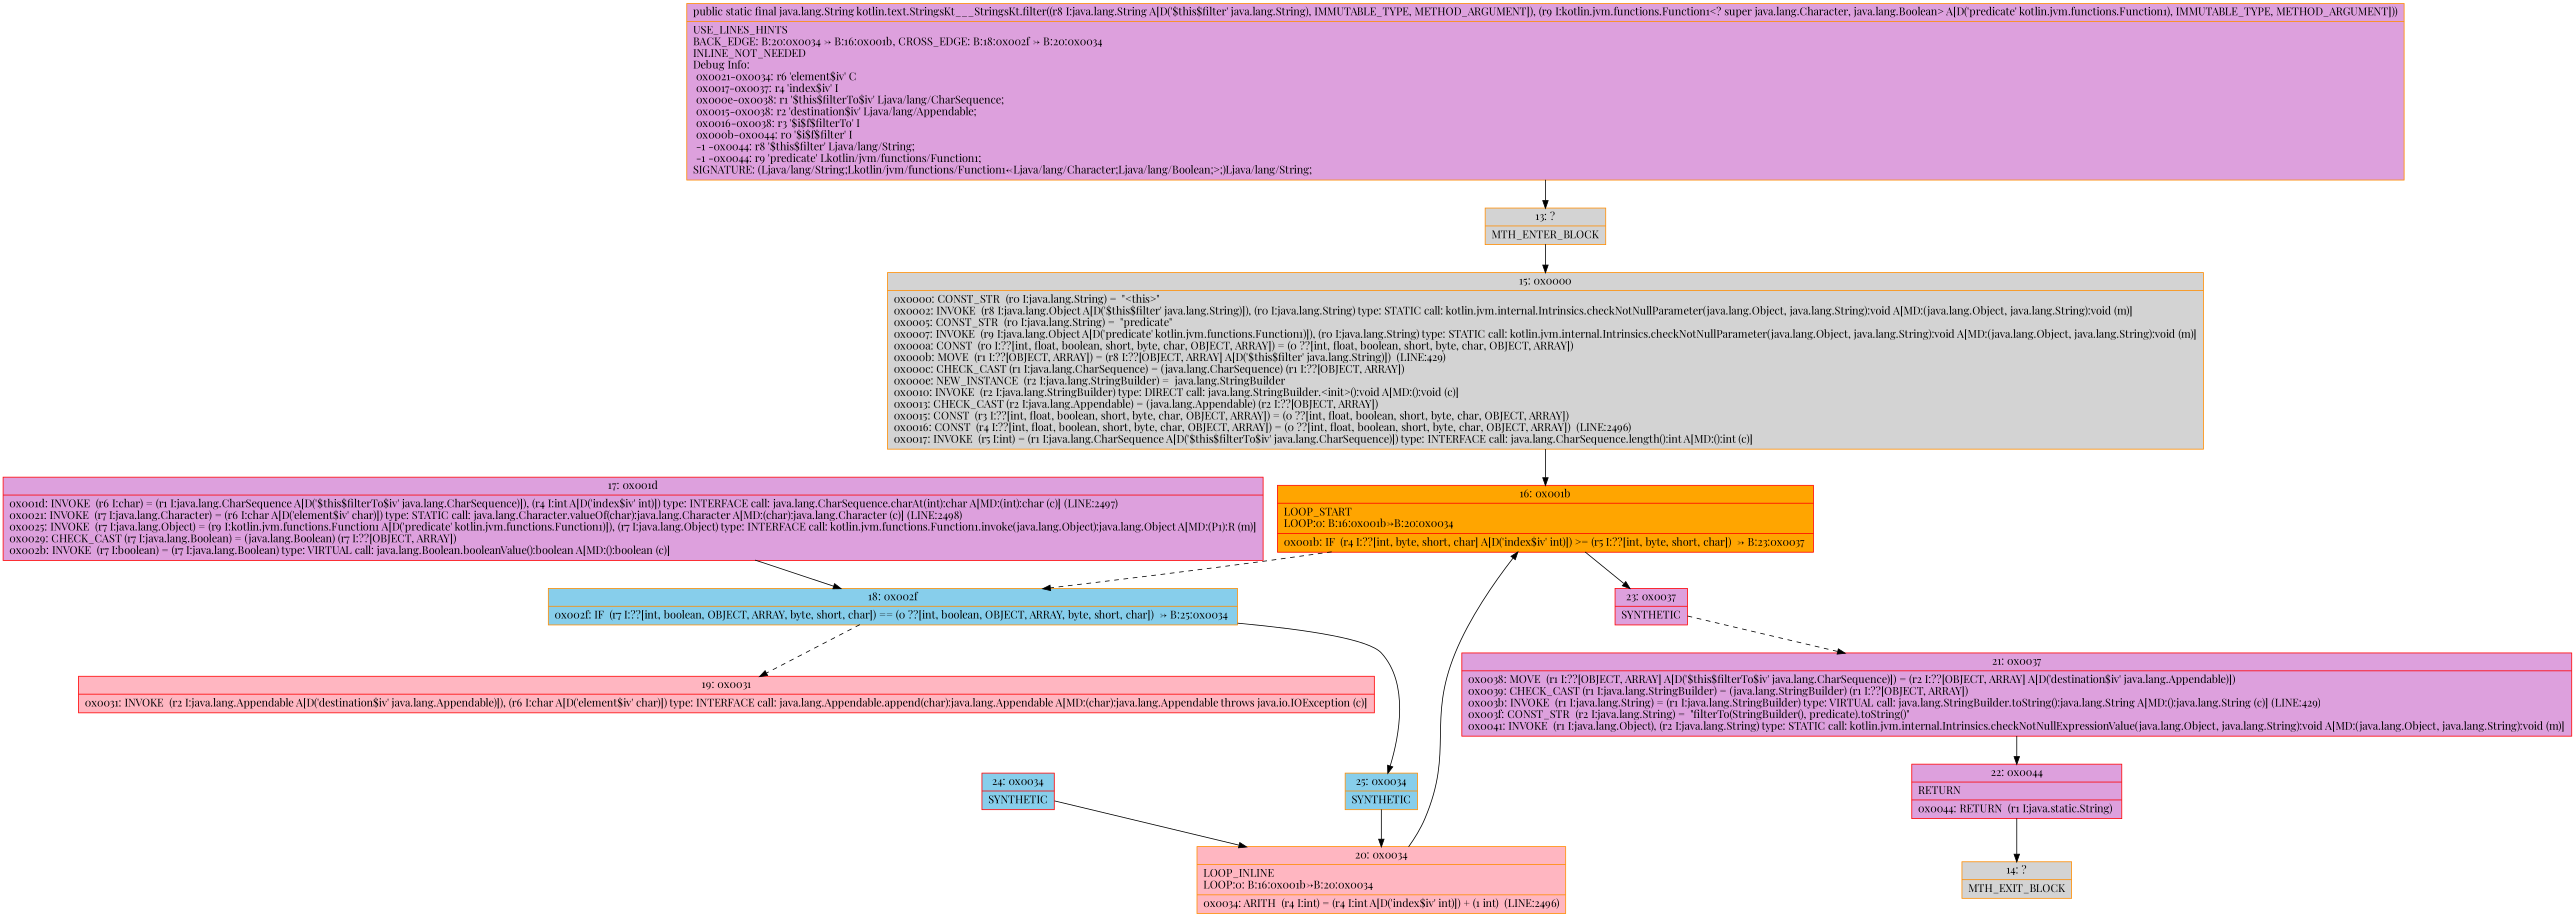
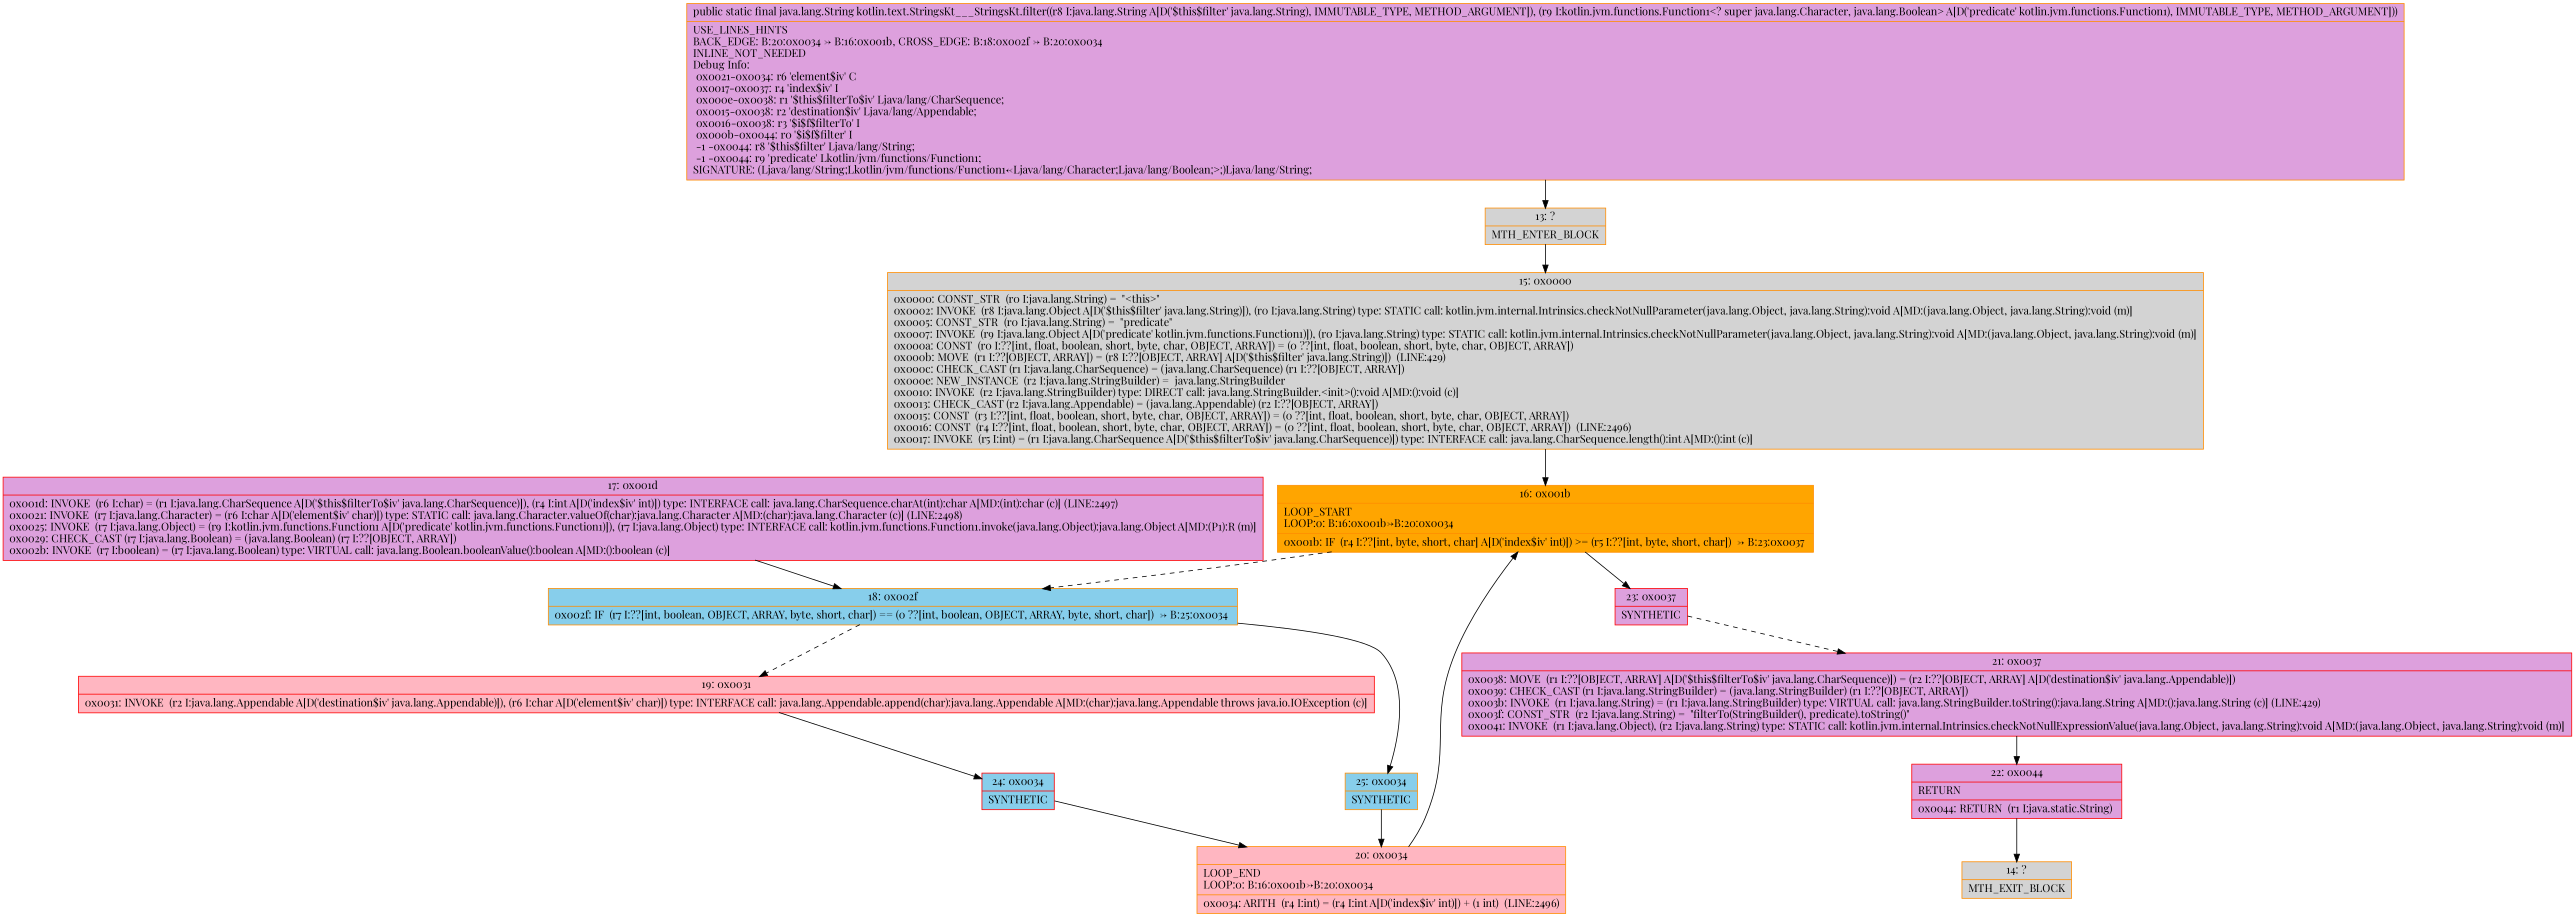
(1545, 519) -> (1545, 519)
none -> (877, 744)
(1239, 873) -> (1232, 873)
